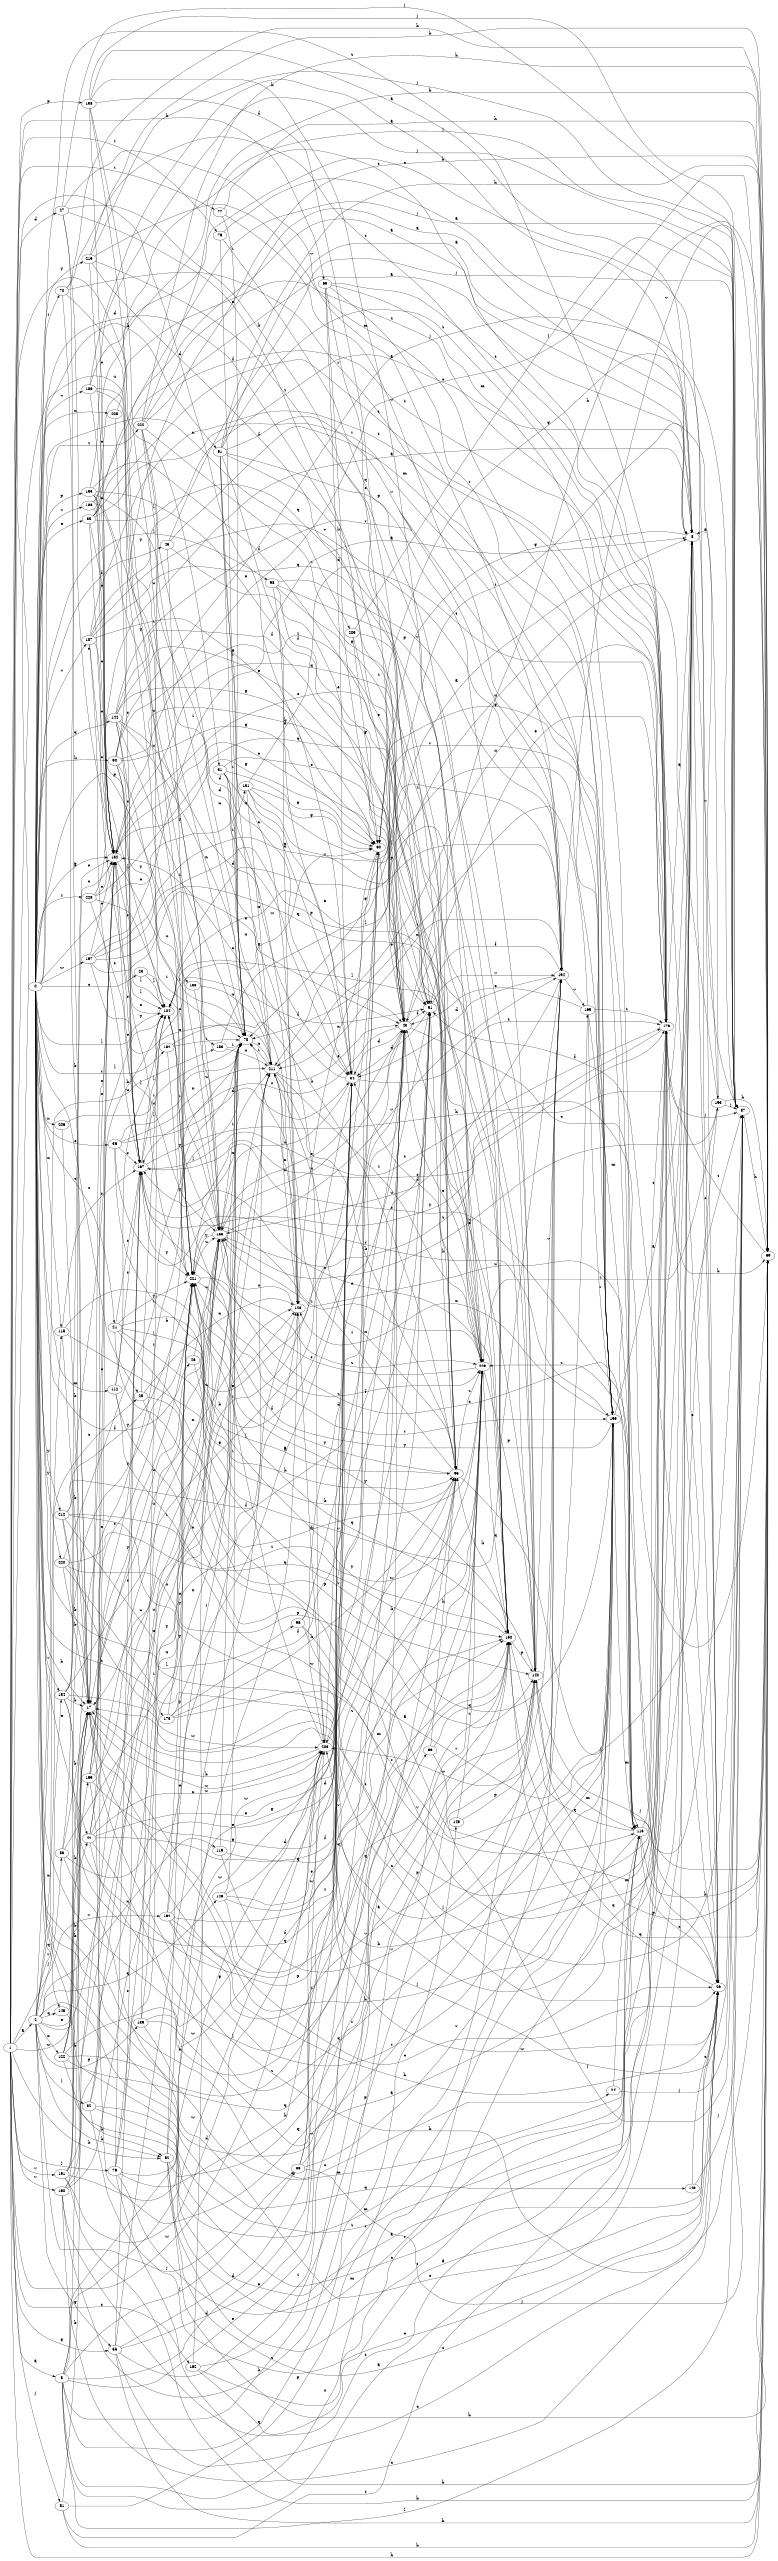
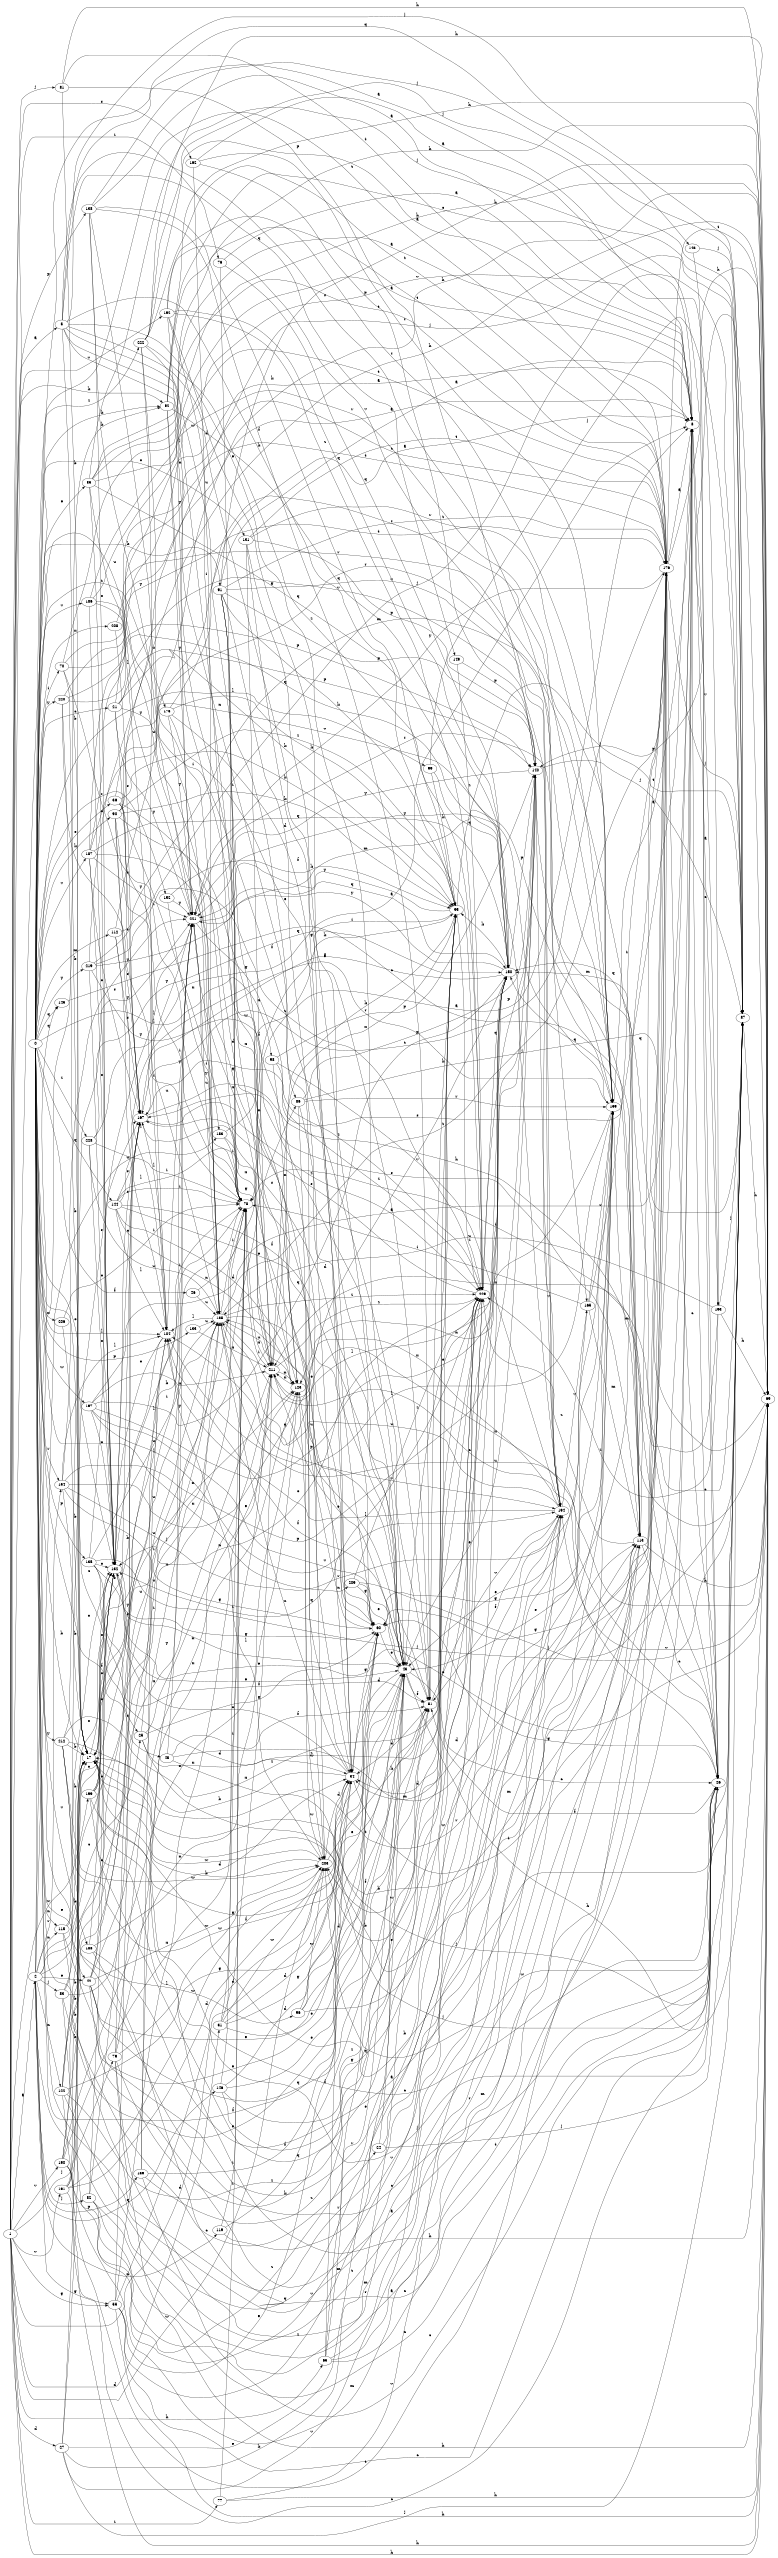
(378, 787) -> (393, 1945)
(204, 967) -> (267, 1695)
(141, 972) -> none
